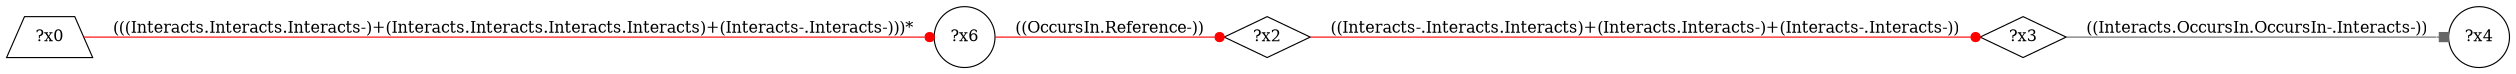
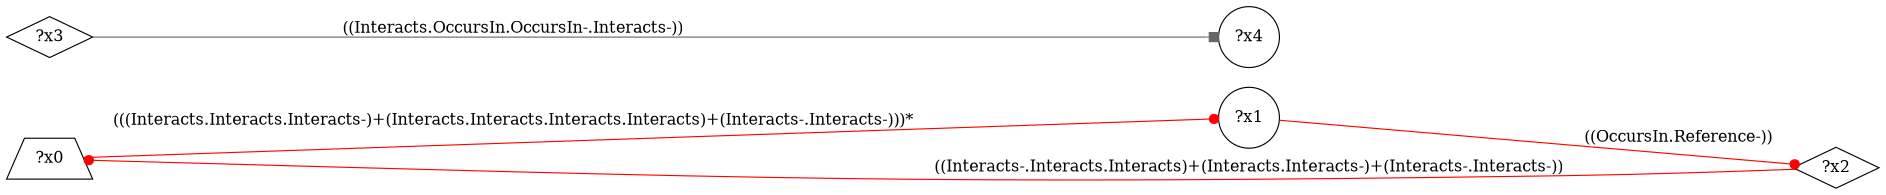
(965, 37) -> (1249, 118)
(1641, 37) -> (945, 179)
